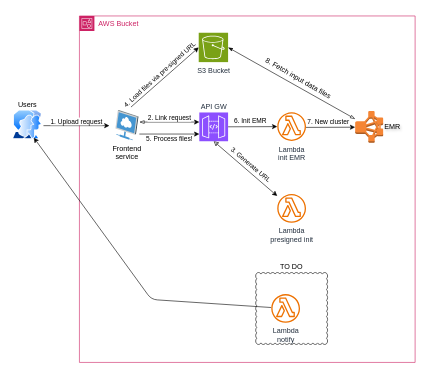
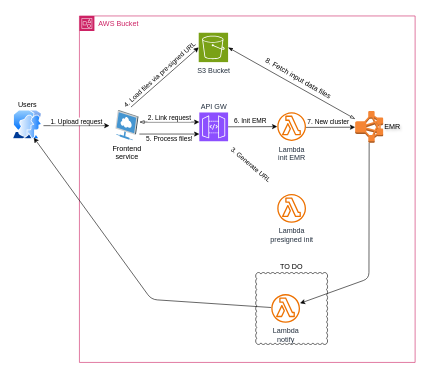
(246, 169) -> none
none -> (339, 290)
